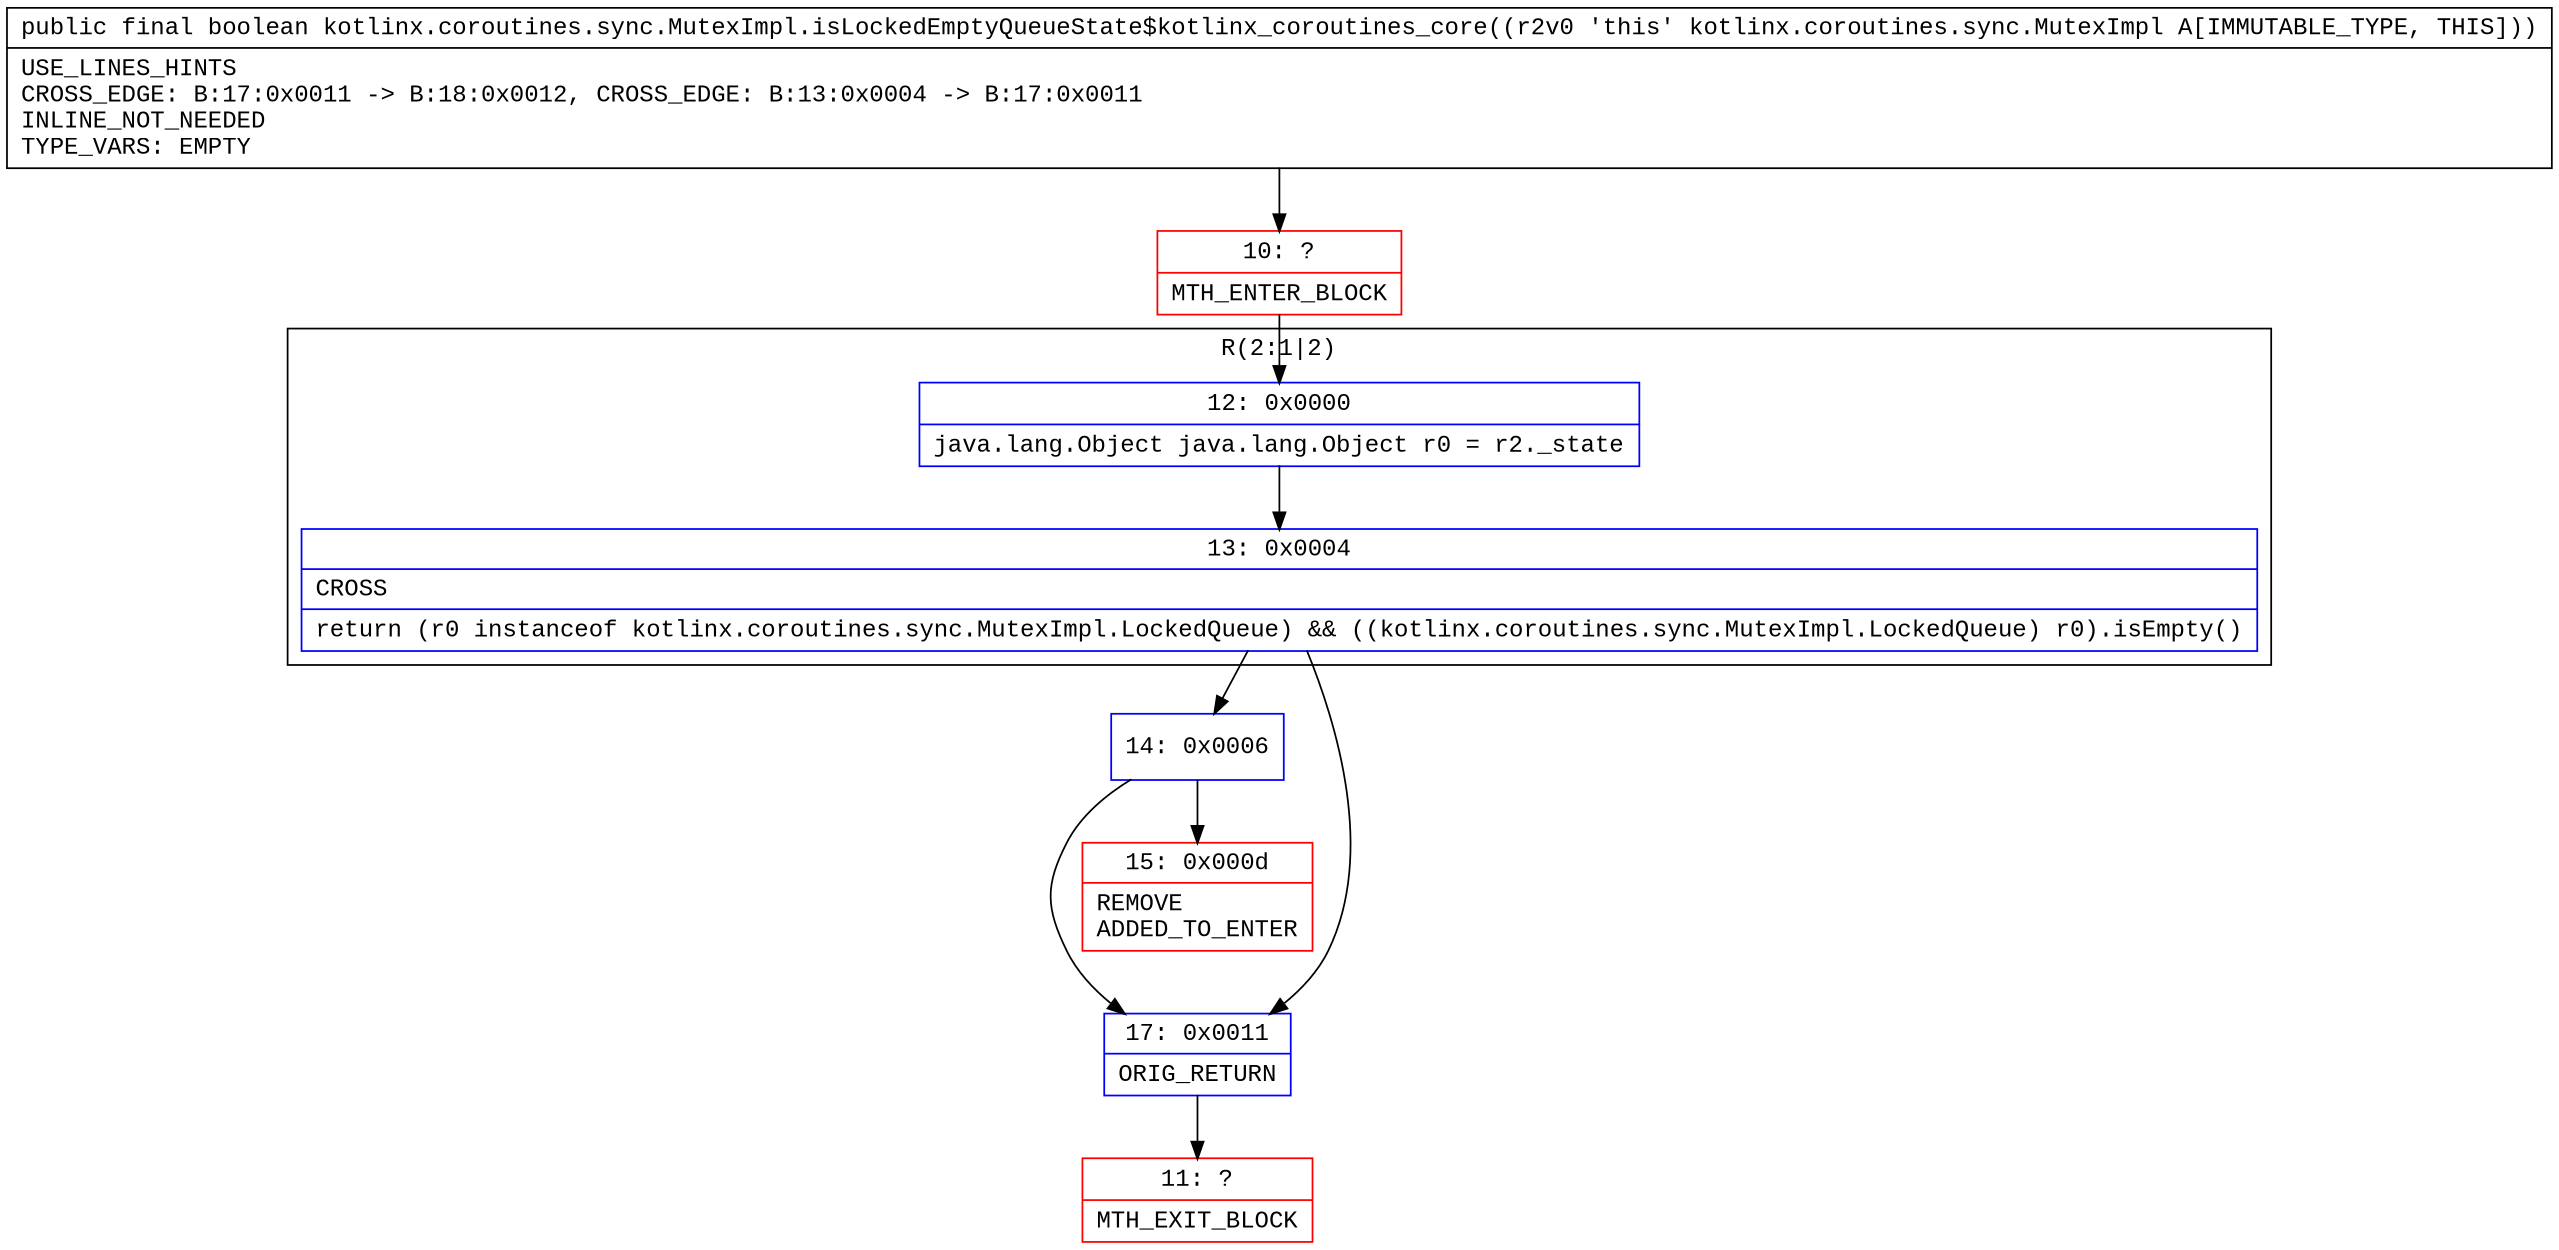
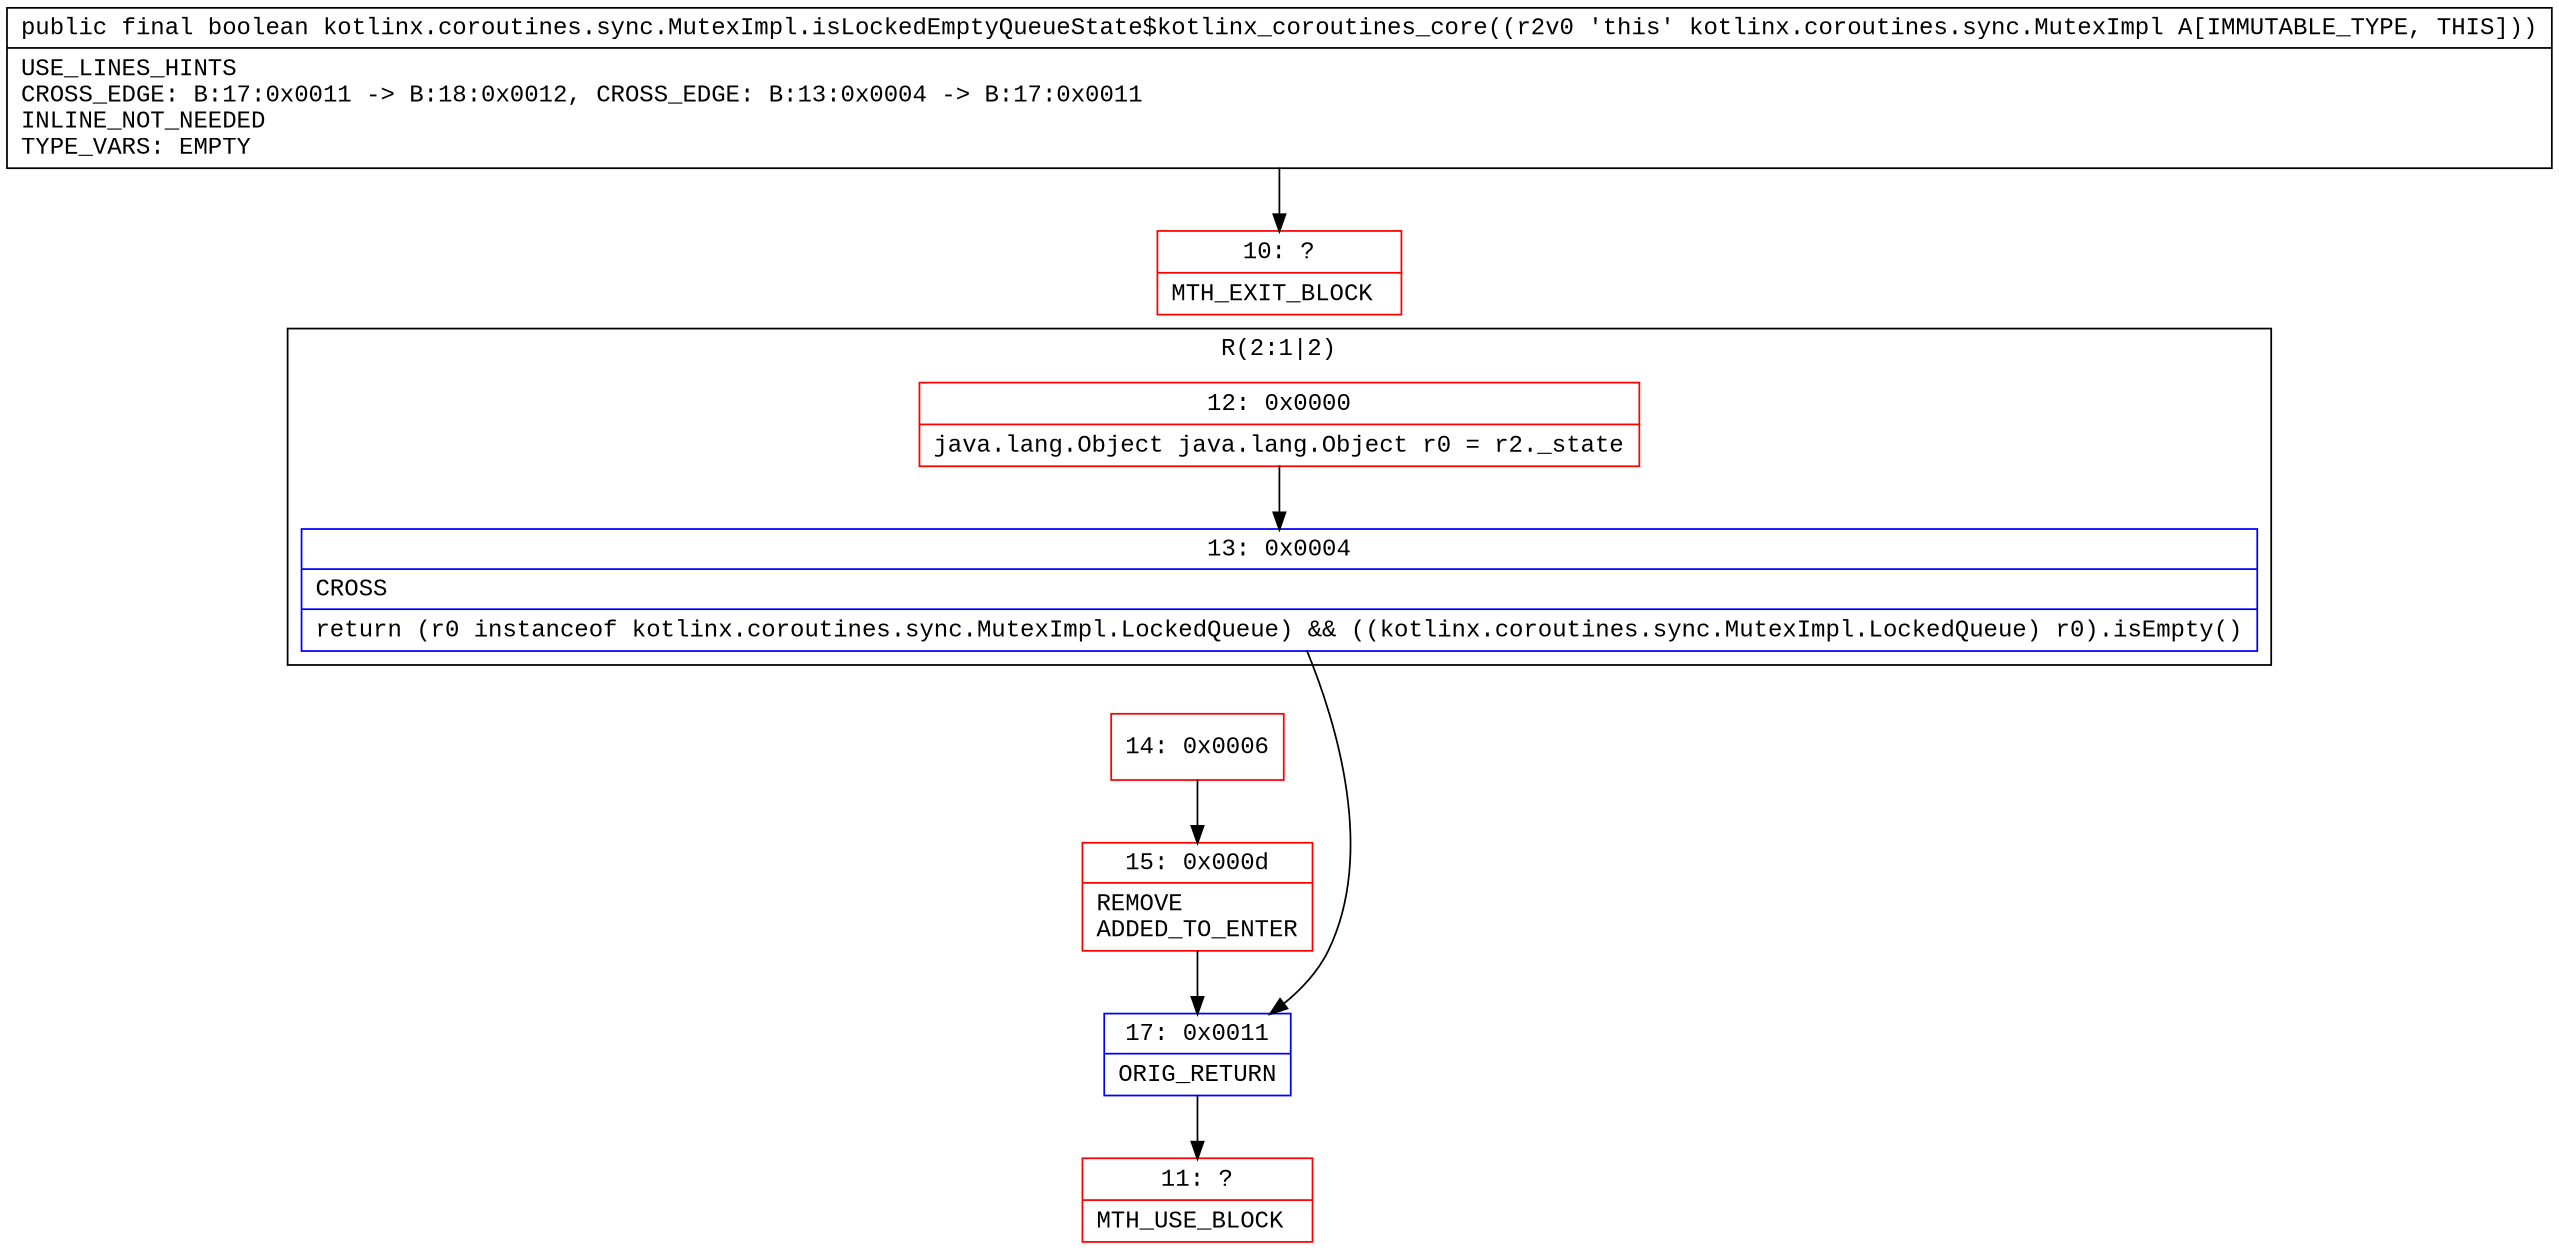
(1279, 293) -> (1272, 293)
(1279, 340) -> none
(1279, 424) -> (1279, 424)
(1235, 675) -> none
(1197, 747) -> (1197, 747)
(1051, 885) -> (1197, 974)
(1197, 1220) -> (1191, 1220)
